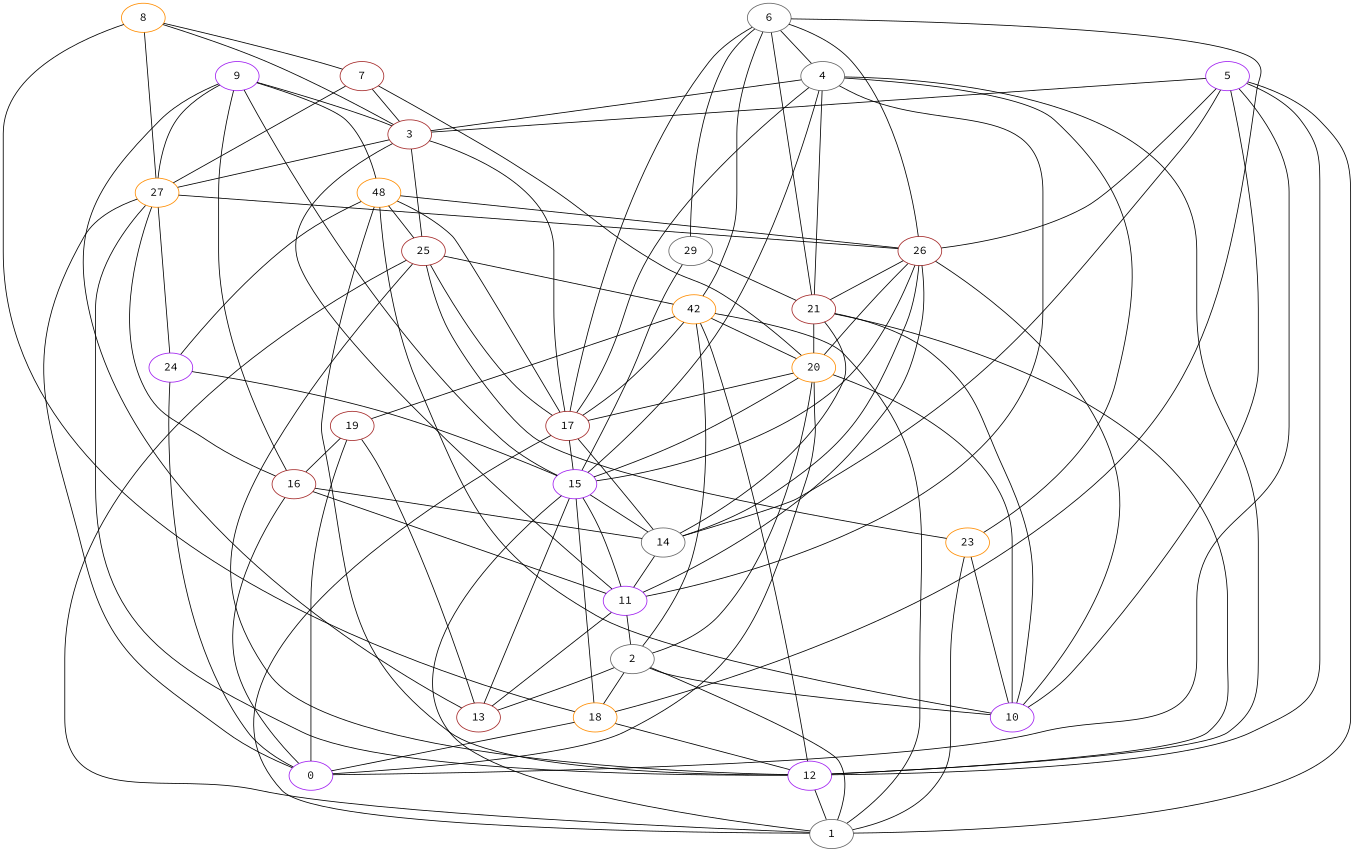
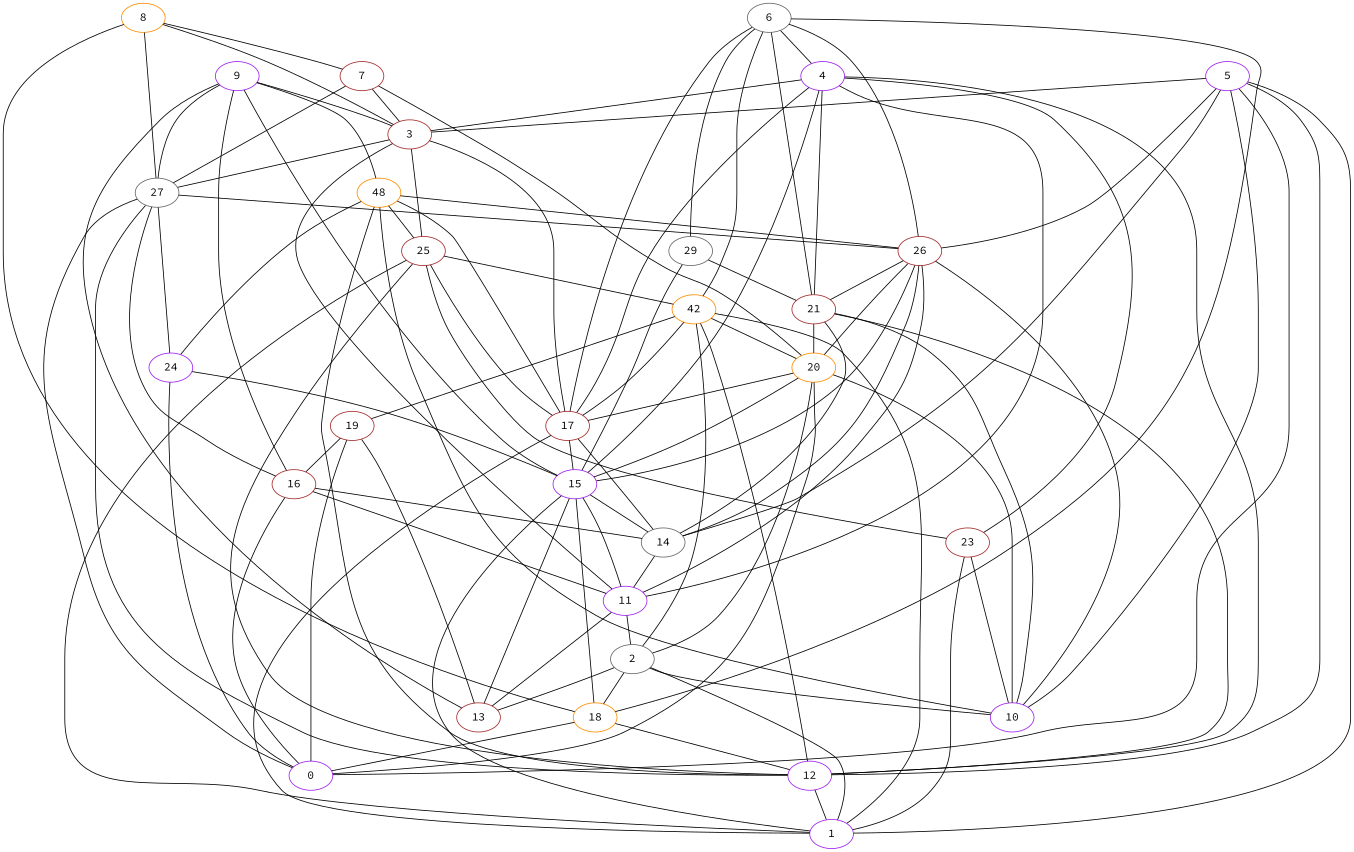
(823, 76) -> (823, 76)
(157, 193) -> (157, 193)
(968, 543) -> (968, 543)
(832, 834) -> (832, 834)
